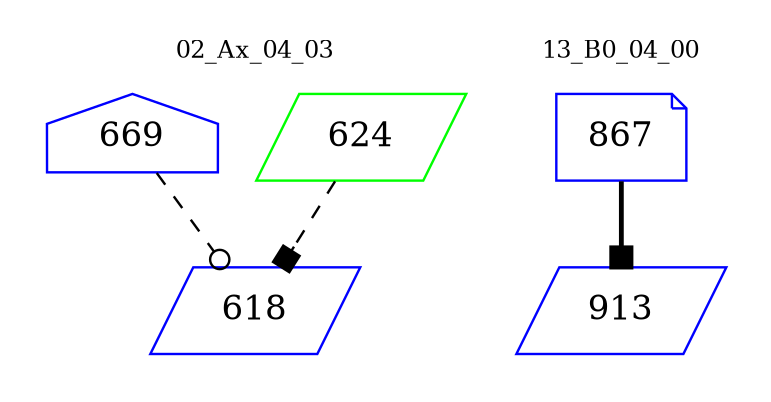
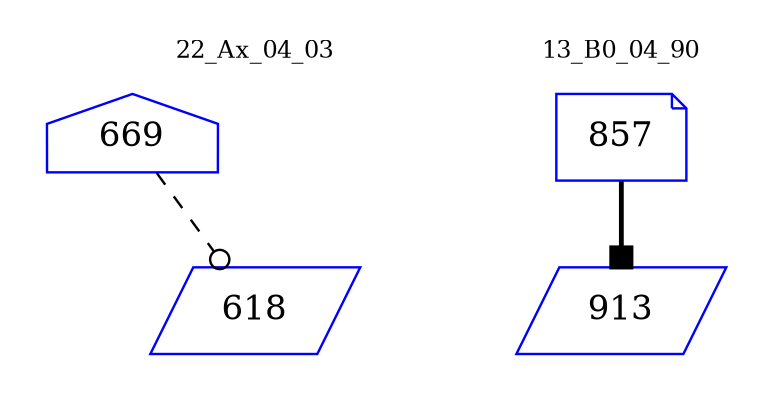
(255, 52) -> (255, 52)
(621, 52) -> (621, 52)
(361, 137) -> none
(621, 137) -> (621, 137)
